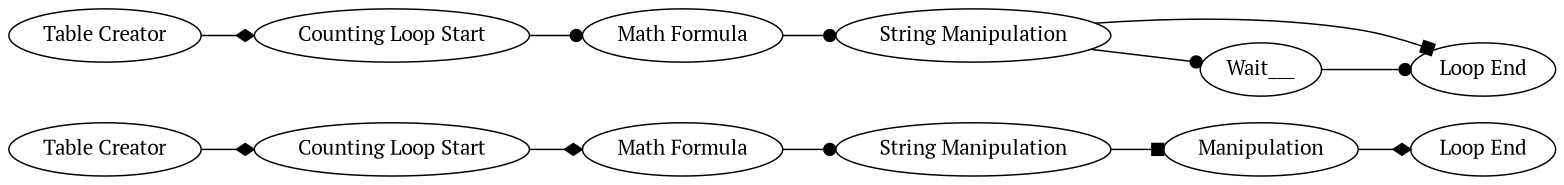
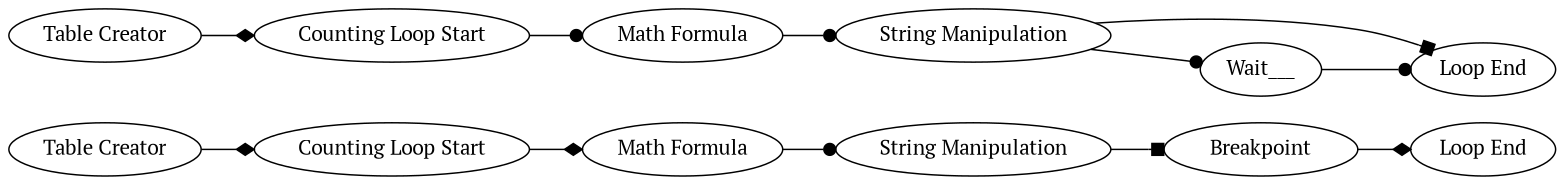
(1261, 149) -> (1261, 149)
